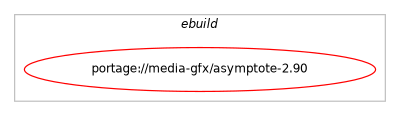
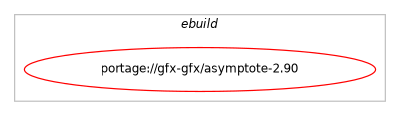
(200, 70) -> (200, 70)
